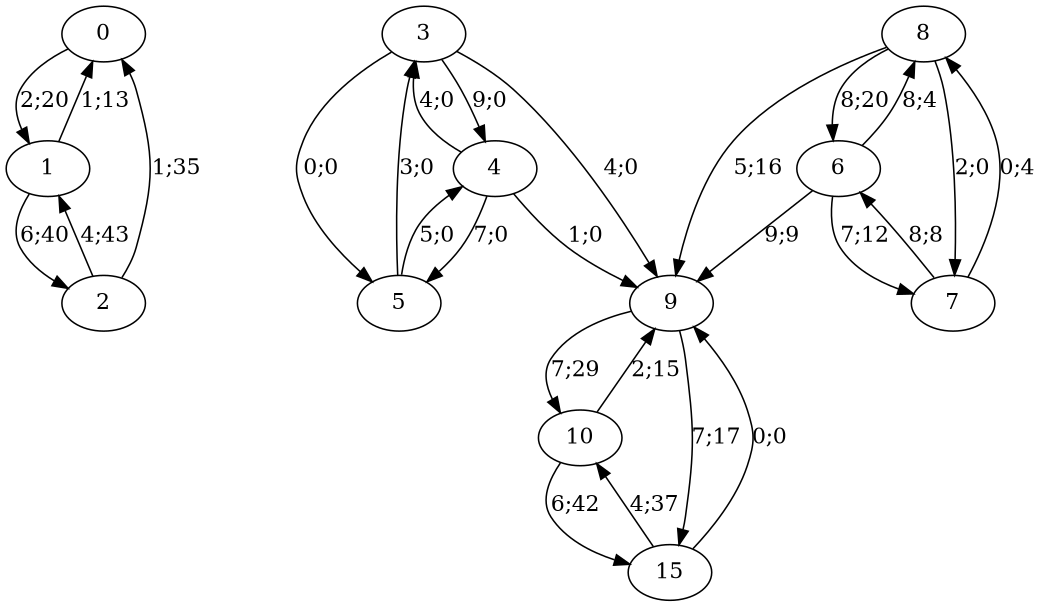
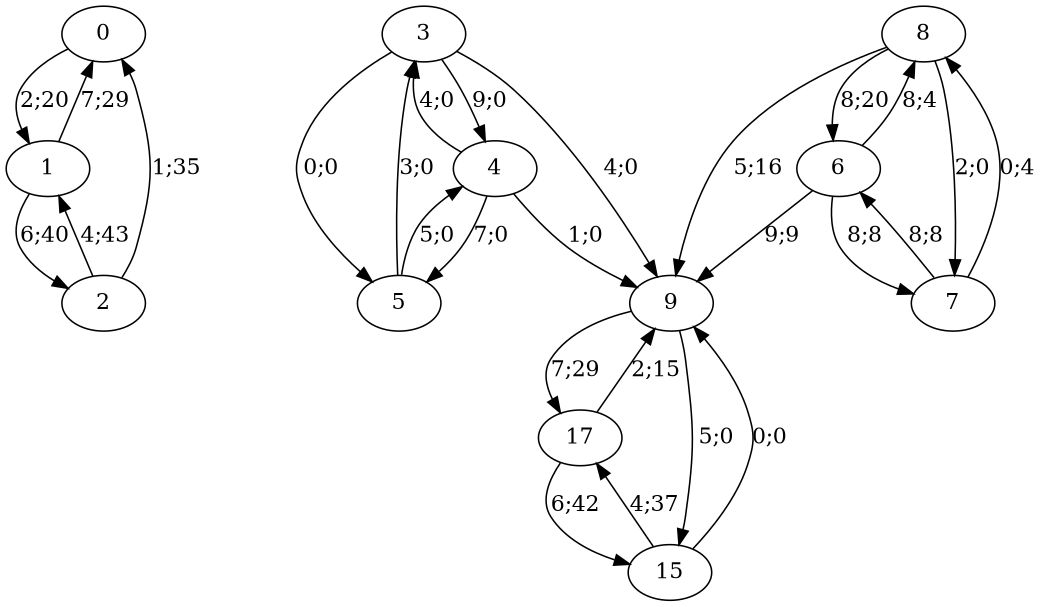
(105, 101) -> (105, 101)
(865, 236) -> (865, 236)
(580, 438) -> (580, 438)
(716, 438) -> (716, 438)
